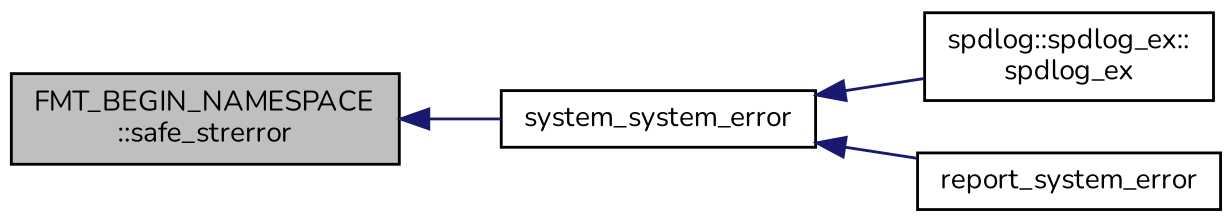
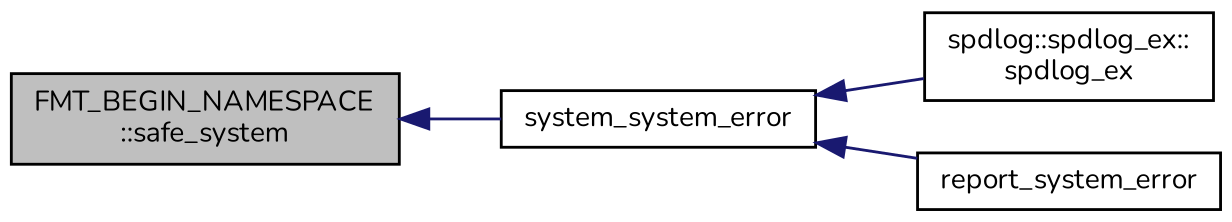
(205, 119) -> (205, 119)
